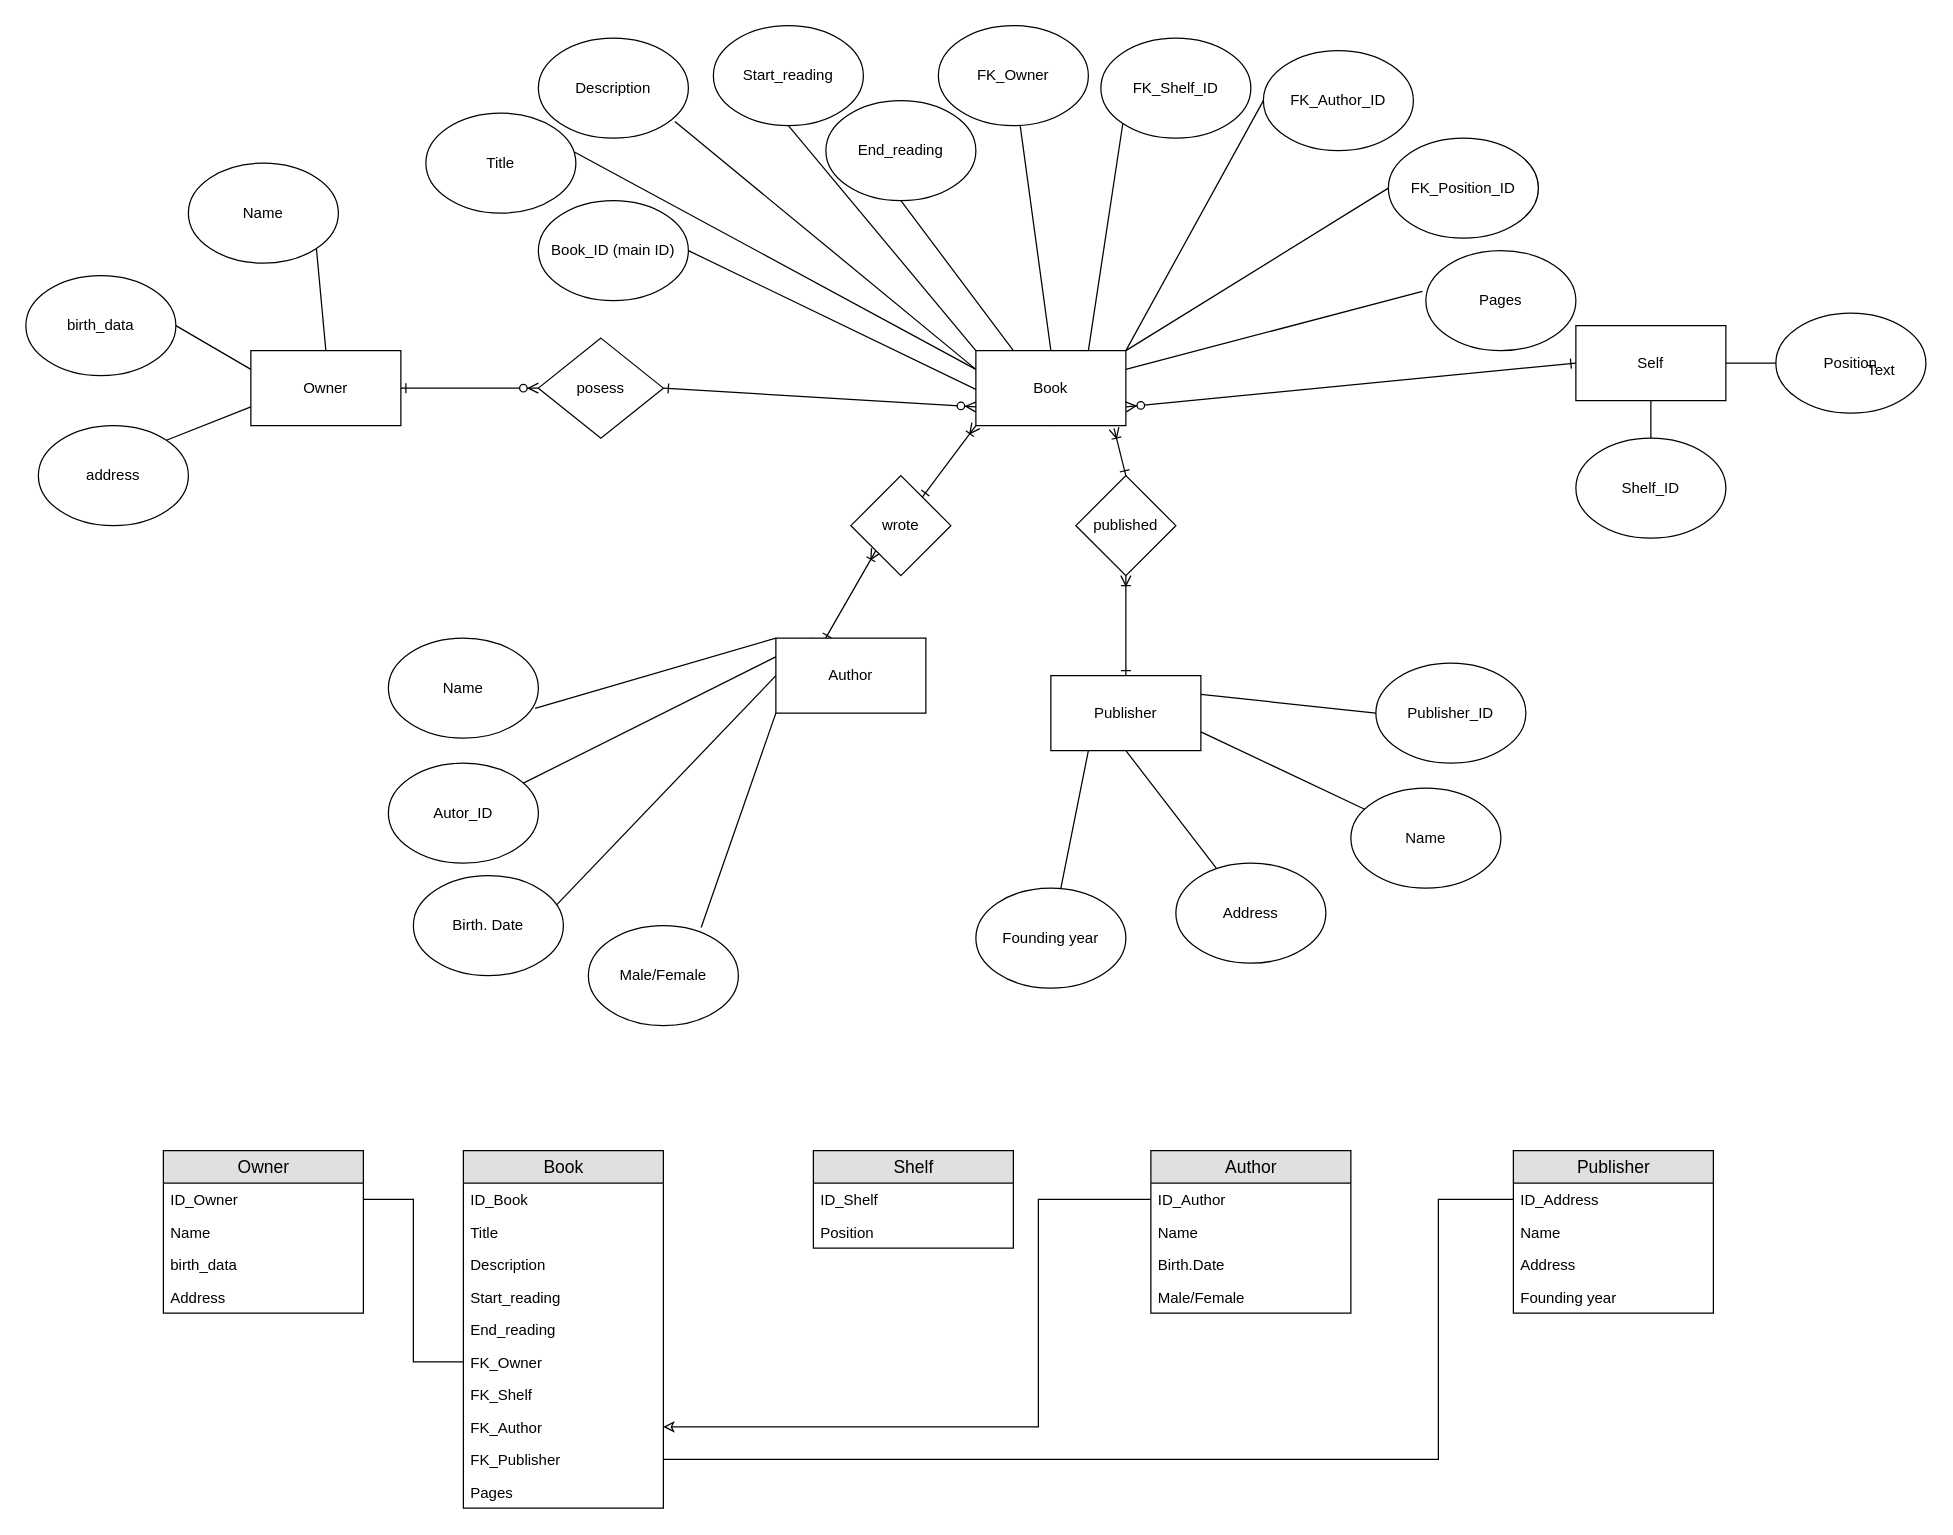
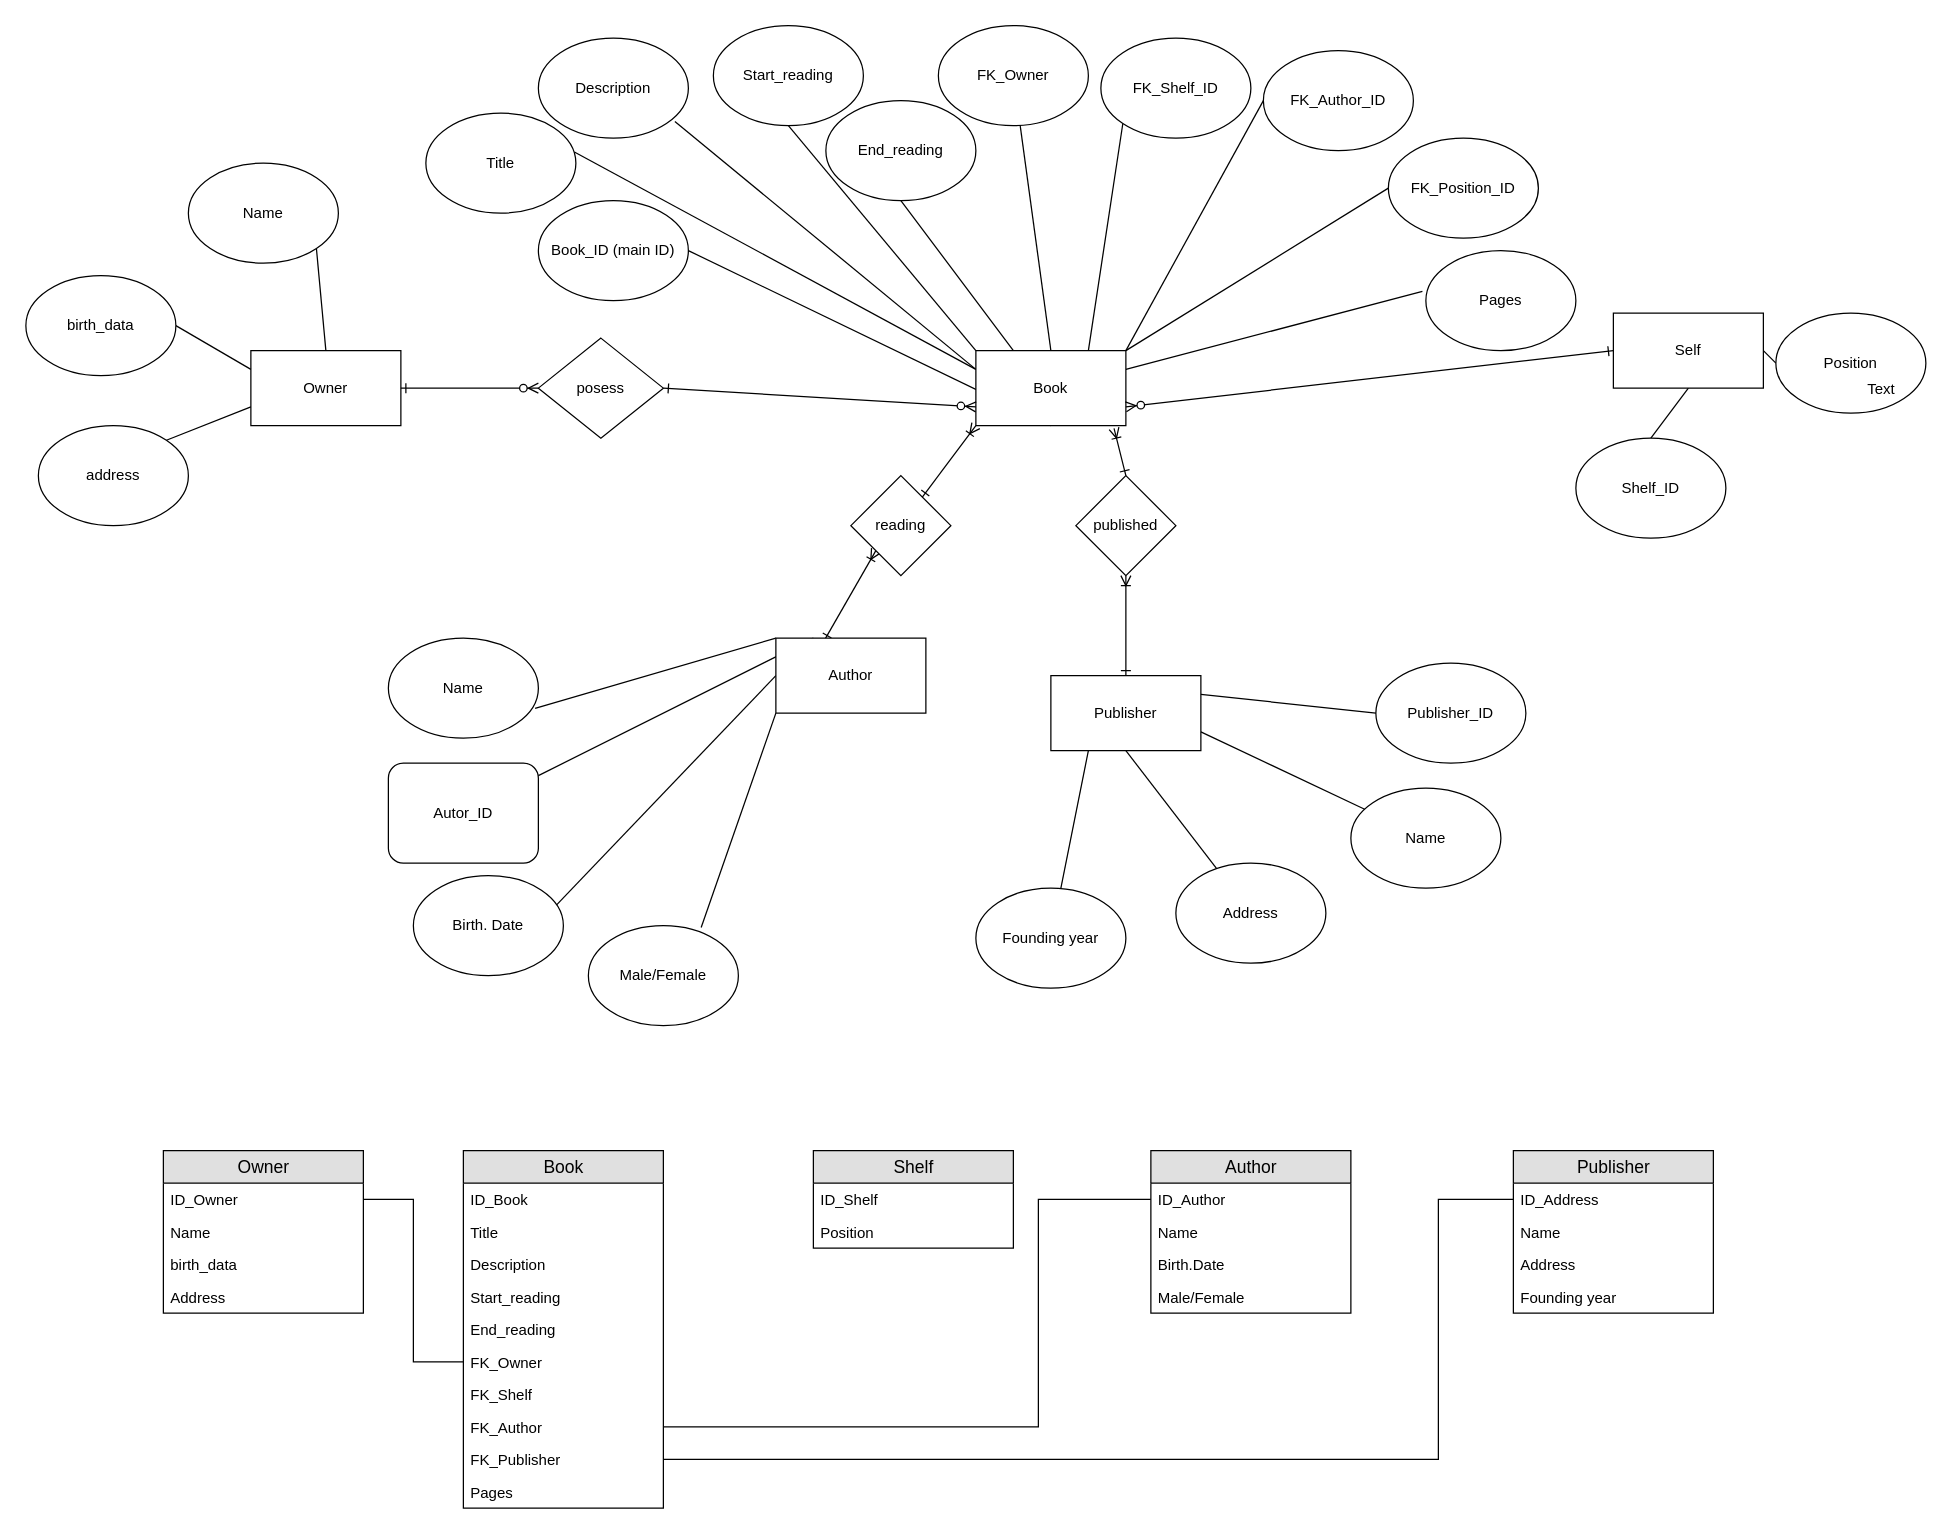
(1651, 363) -> (1688, 351)
(1881, 371) -> (1881, 389)
(901, 526) -> (901, 526)
(463, 813) -> (463, 813)
(673, 1427) -> (669, 1427)
